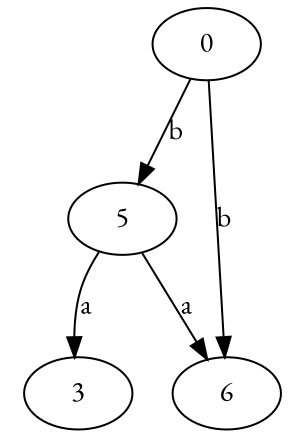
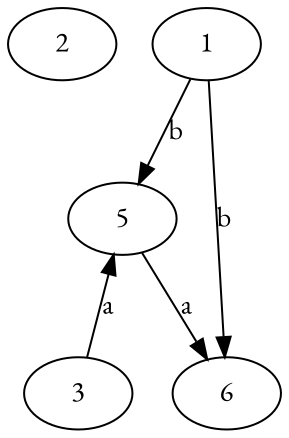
none -> (62, 44)
(207, 44) -> (207, 44)
(80, 292) -> (98, 316)
